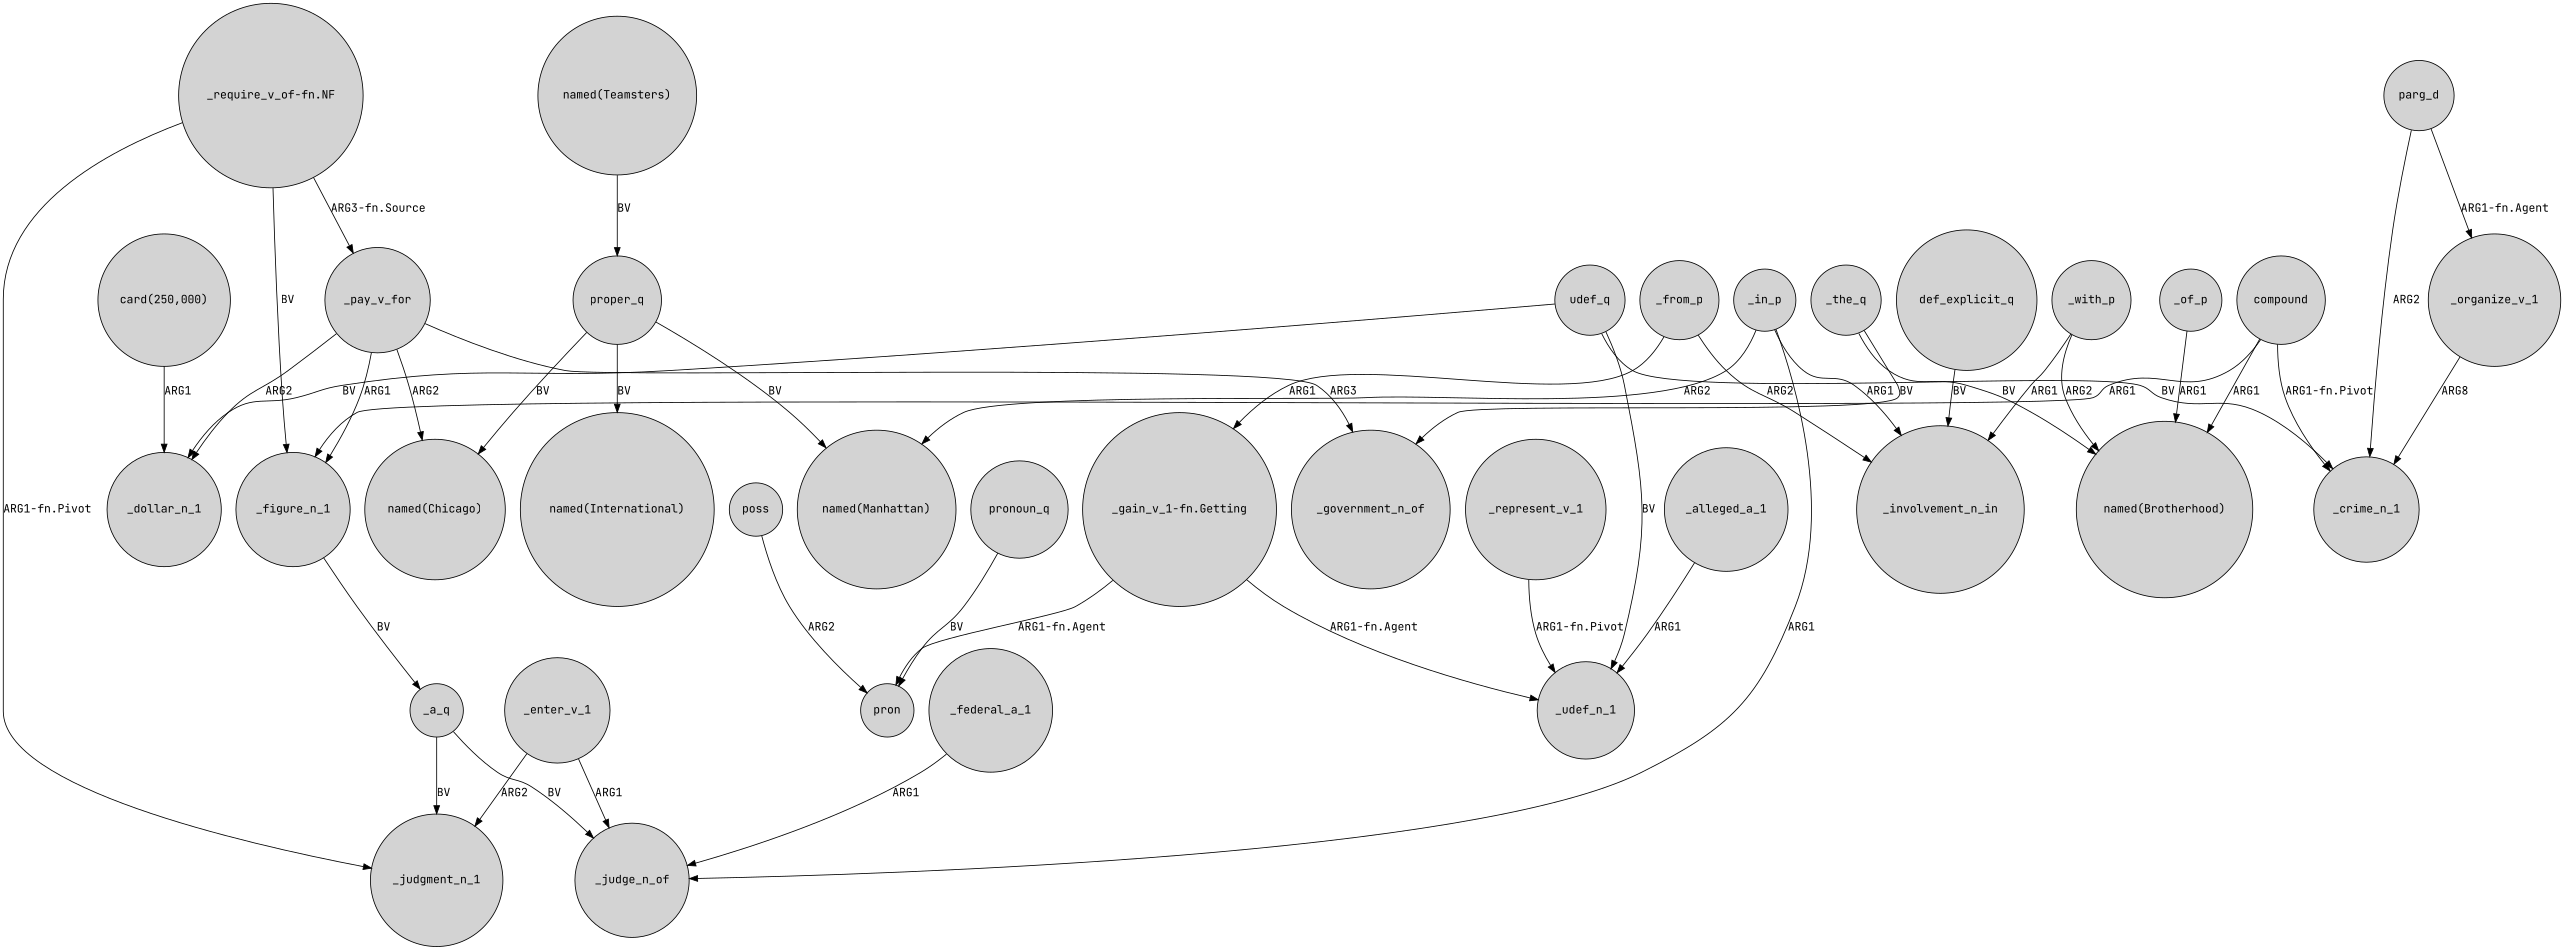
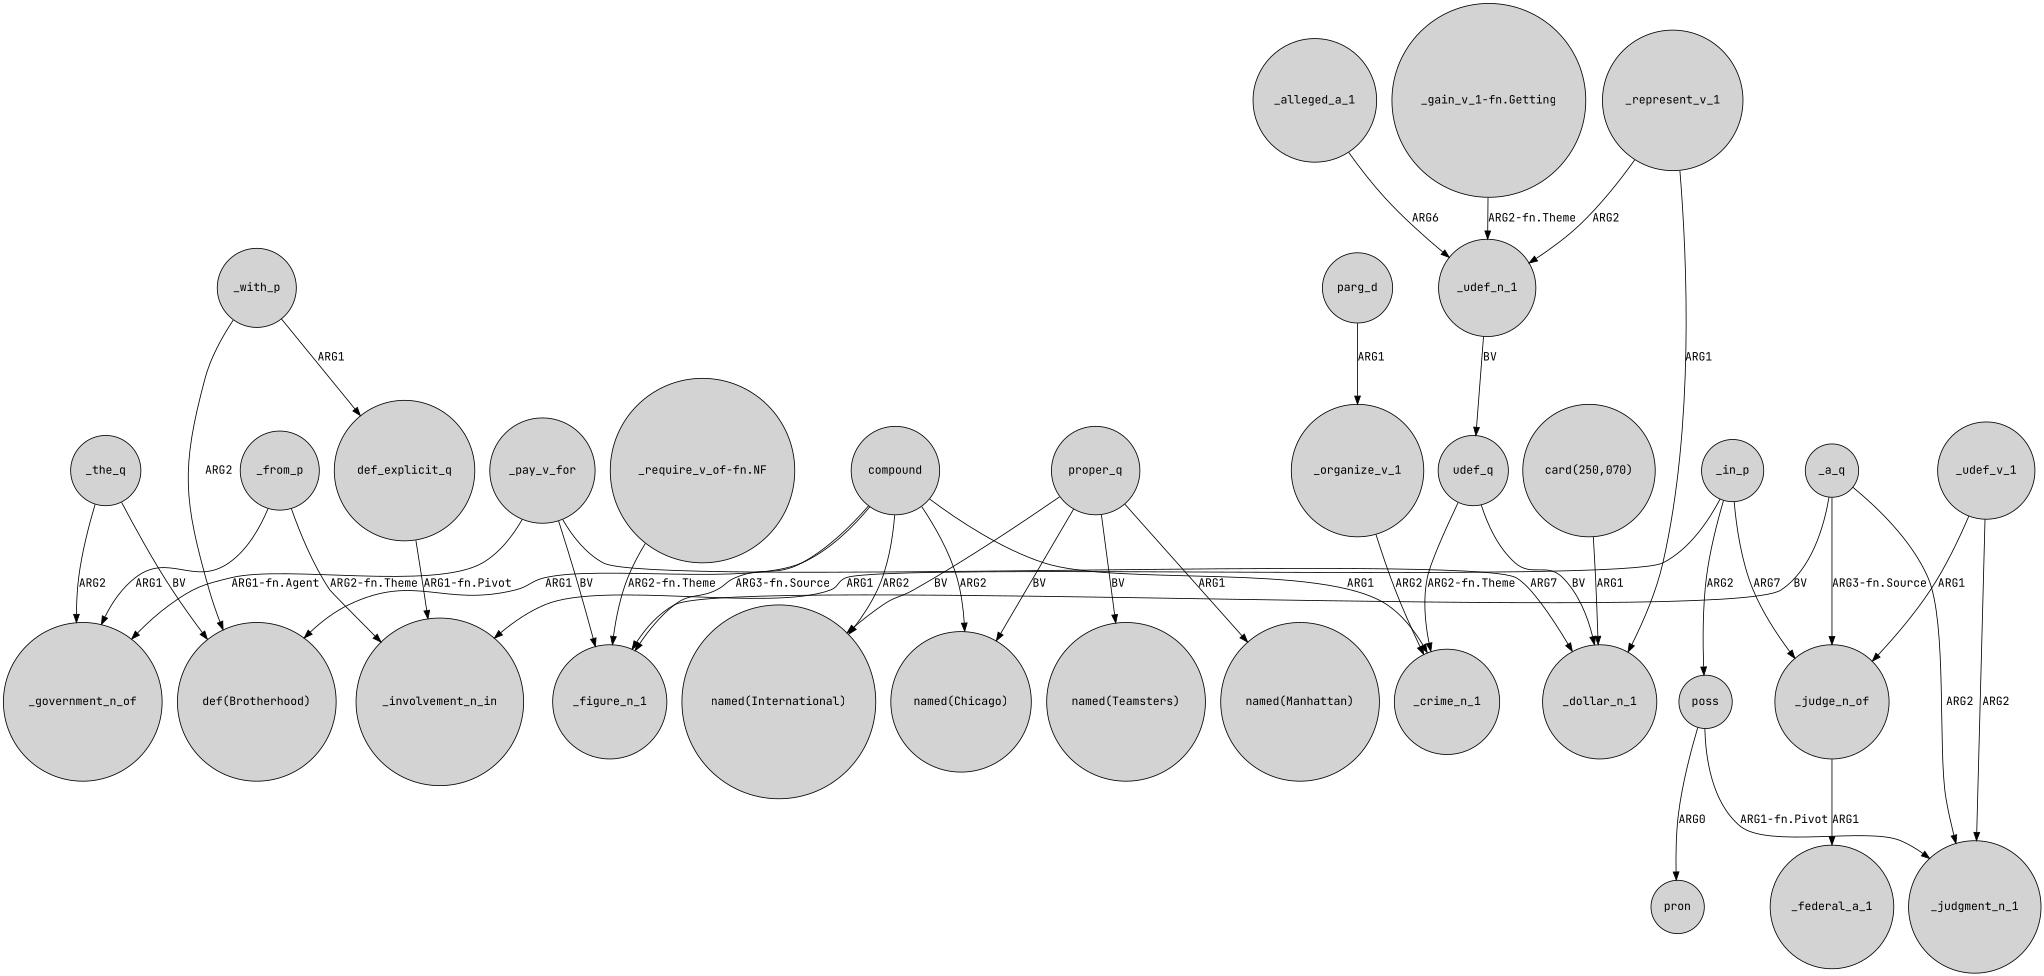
(2505, 209) -> (1371, 357)
(617, 211) -> (1108, 565)
(331, 212) -> none
(2385, 288) -> none
(164, 300) -> (1589, 471)
(288, 300) -> (672, 584)
(2191, 300) -> none
(1453, 379) -> (191, 571)
(2030, 386) -> (318, 364)
(410, 390) -> (951, 562)
(279, 391) -> (1544, 584)
(378, 391) -> (586, 584)
(775, 391) -> (1212, 584)
(1344, 391) -> (276, 584)
(1780, 391) -> (374, 584)
(1906, 391) -> (93, 584)
(1960, 391) -> (468, 584)
(2123, 391) -> (783, 584)
(2168, 391) -> (1472, 584)
(2330, 391) -> (1361, 584)
(2455, 391) -> (1409, 584)
(1372, 398) -> (1706, 583)
none -> (1683, 411)
(1641, 496) -> (1480, 382)
(1019, 510) -> none
(2165, 510) -> (257, 702)
(3, 575) -> (1779, 836)
none -> (881, 580)
(368, 621) -> (1255, 600)
(1003, 626) -> none
(822, 628) -> (1692, 820)
(1374, 628) -> (1532, 218)
(1580, 628) -> (1606, 218)
(1668, 628) -> (1426, 218)
(1802, 628) -> (1767, 584)
(557, 710) -> (1986, 471)
(444, 793) -> (1960, 702)
(554, 793) -> (1880, 584)
(825, 819) -> (1832, 798)
